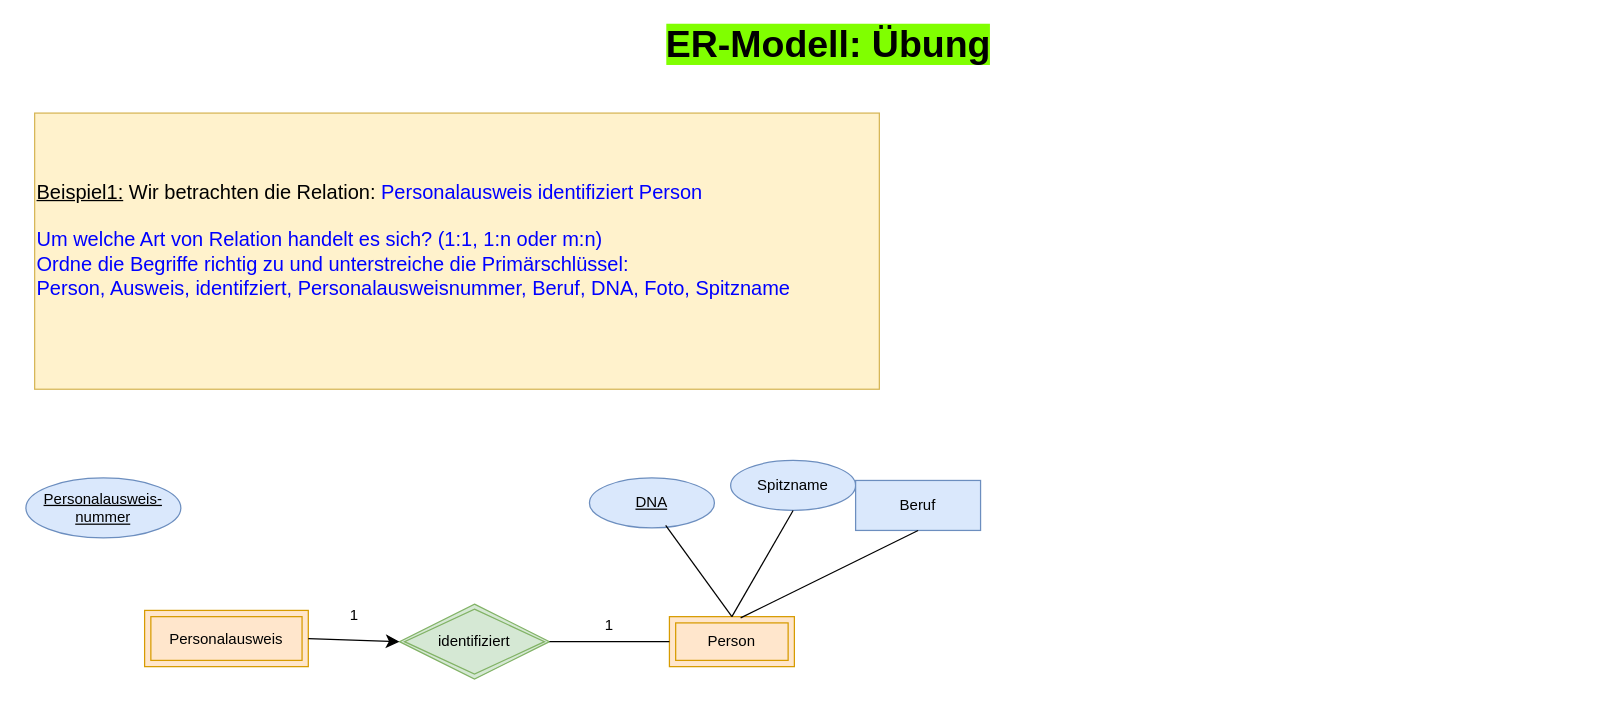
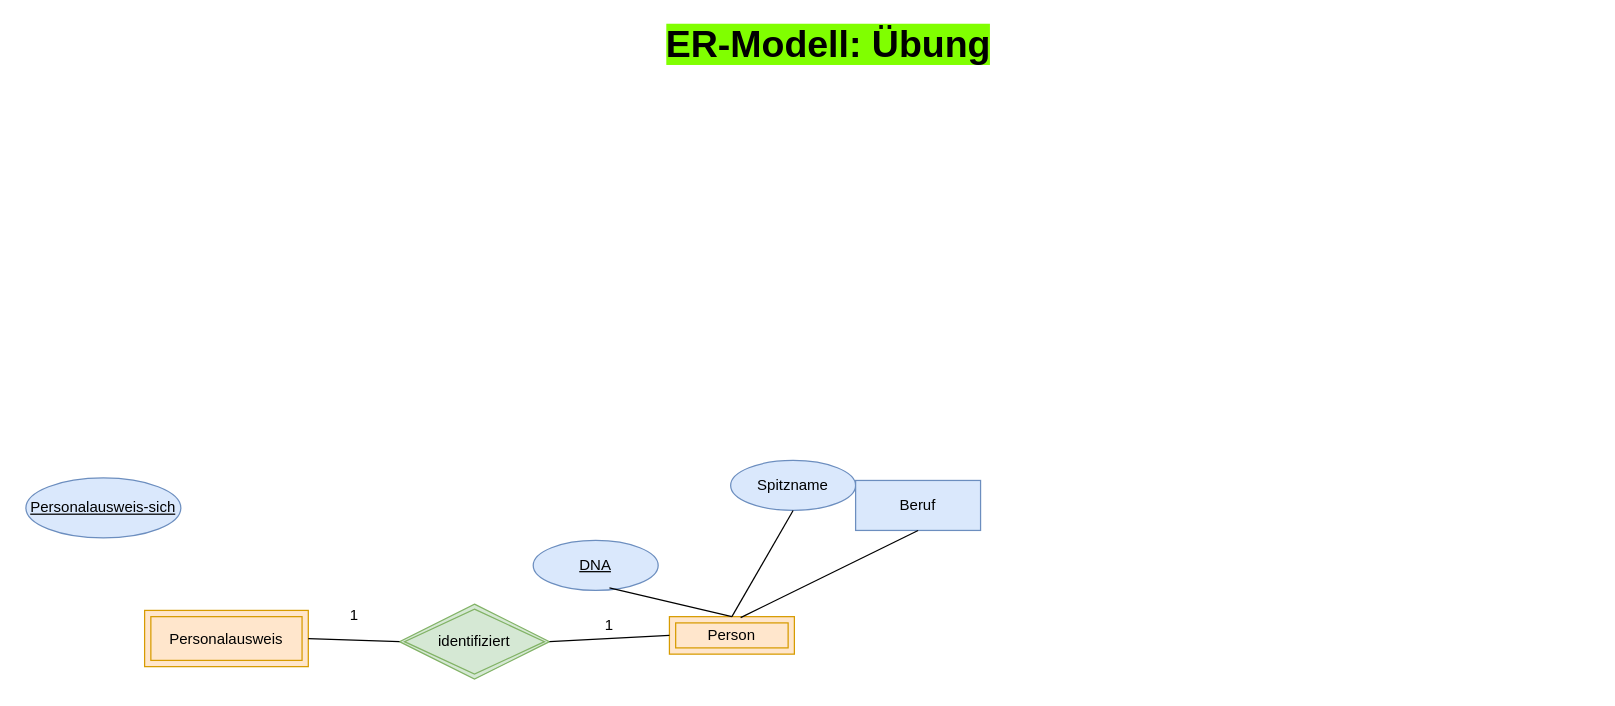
(457, 251) -> none
(652, 503) -> (596, 566)
(103, 508) -> (103, 508)
(387, 641) -> (392, 642)
(732, 642) -> (732, 636)
